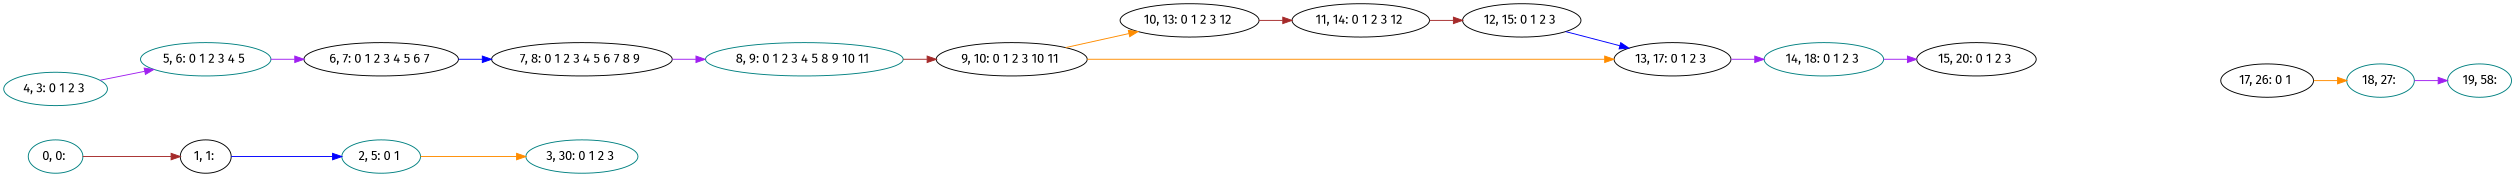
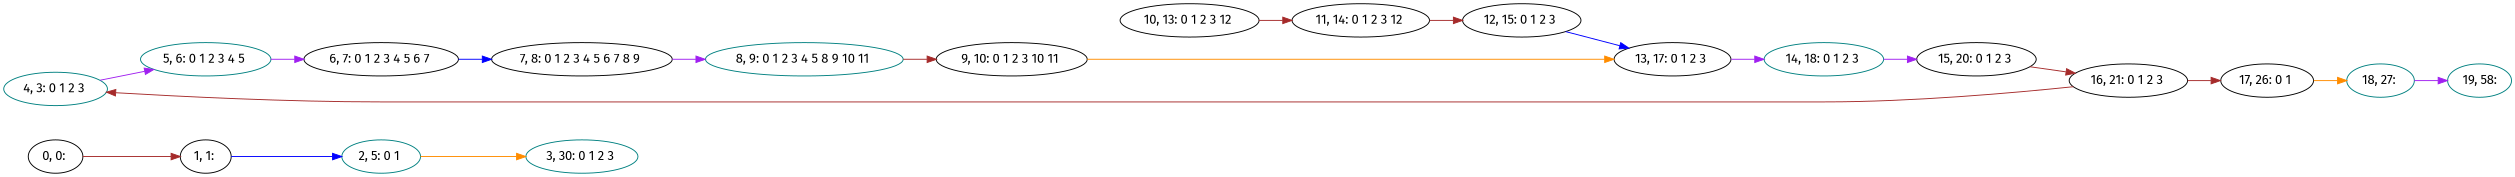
(1097, 41) -> none
none -> (2128, 81)
(56, 157) -> (56, 157)
